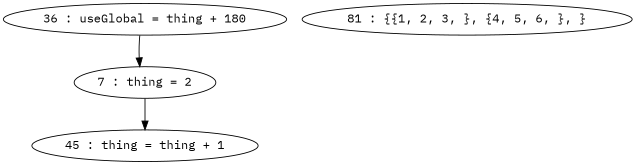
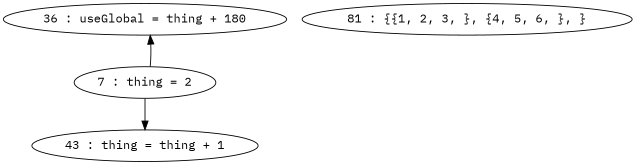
(139, 47) -> (151, 55)
(145, 146) -> (145, 146)
